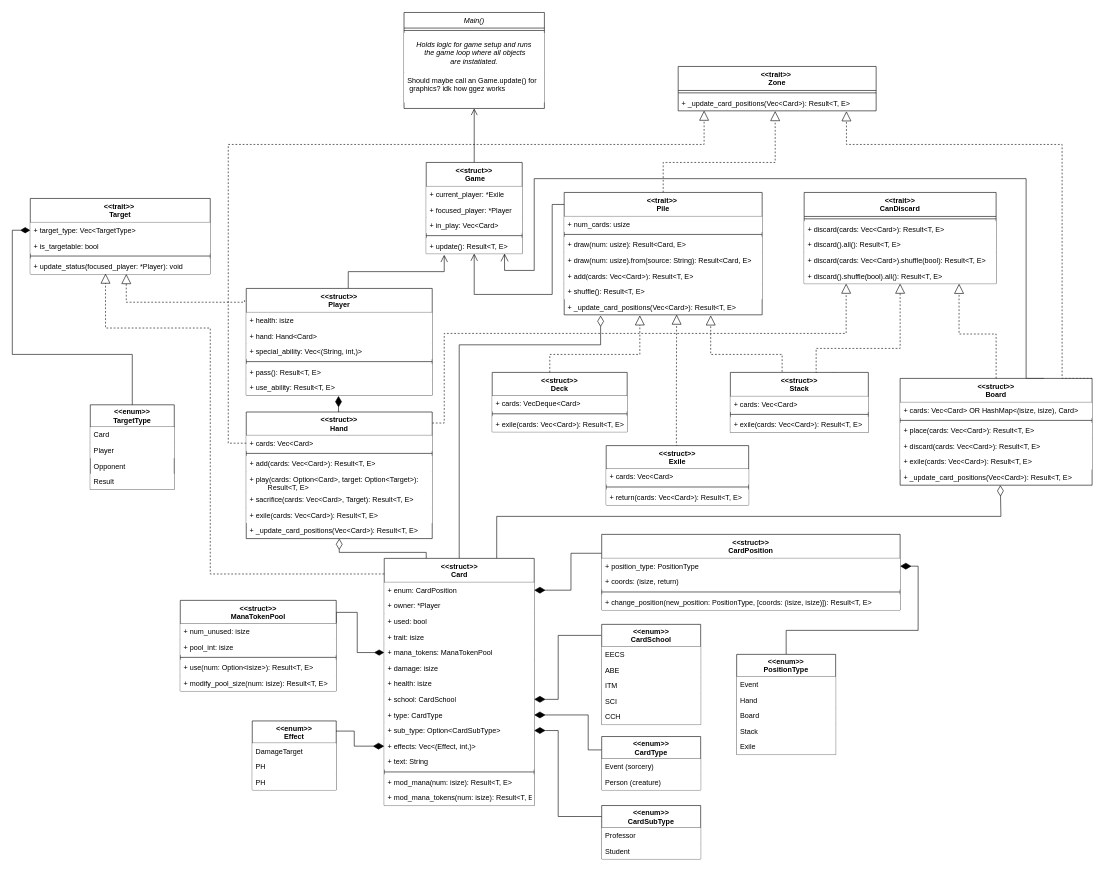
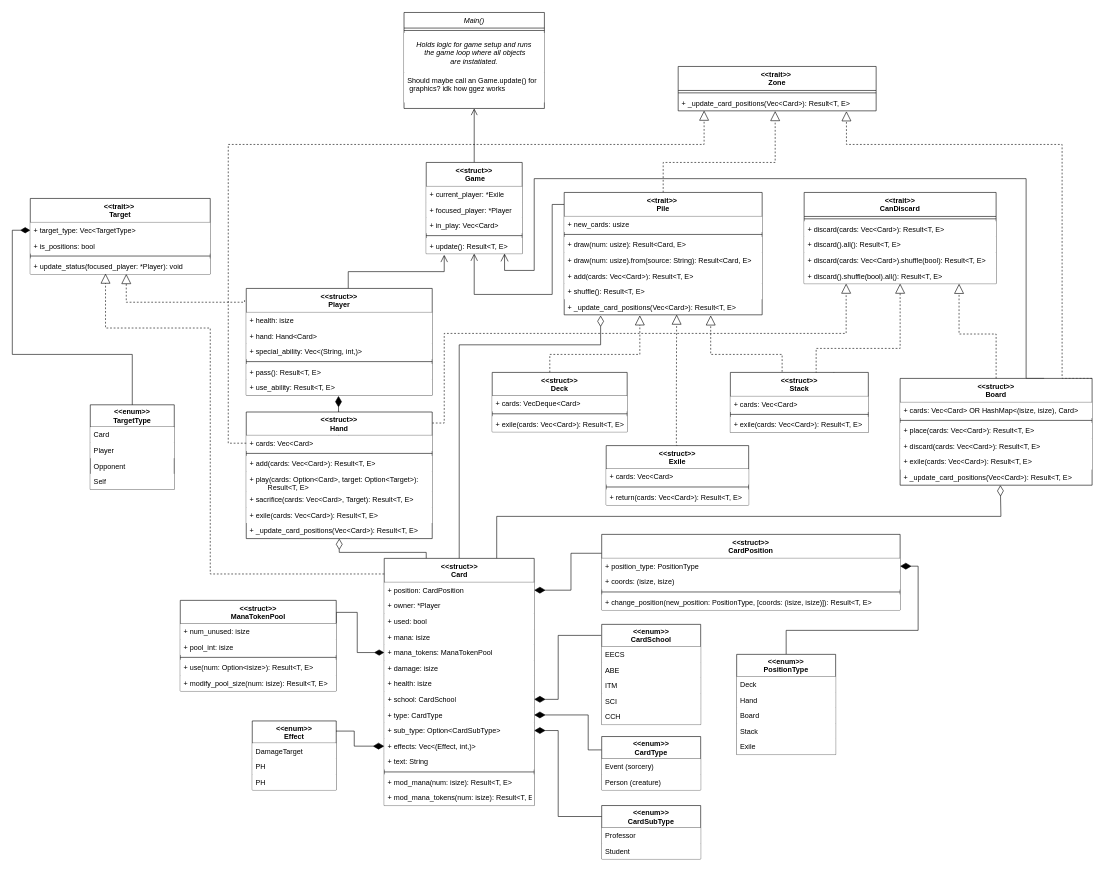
(600, 224) -> (600, 224)
(70, 246) -> (67, 246)
(105, 482) -> (101, 482)
(649, 582) -> (645, 582)
(423, 590) -> (429, 590)
(410, 637) -> (409, 637)
(750, 685) -> (748, 685)
